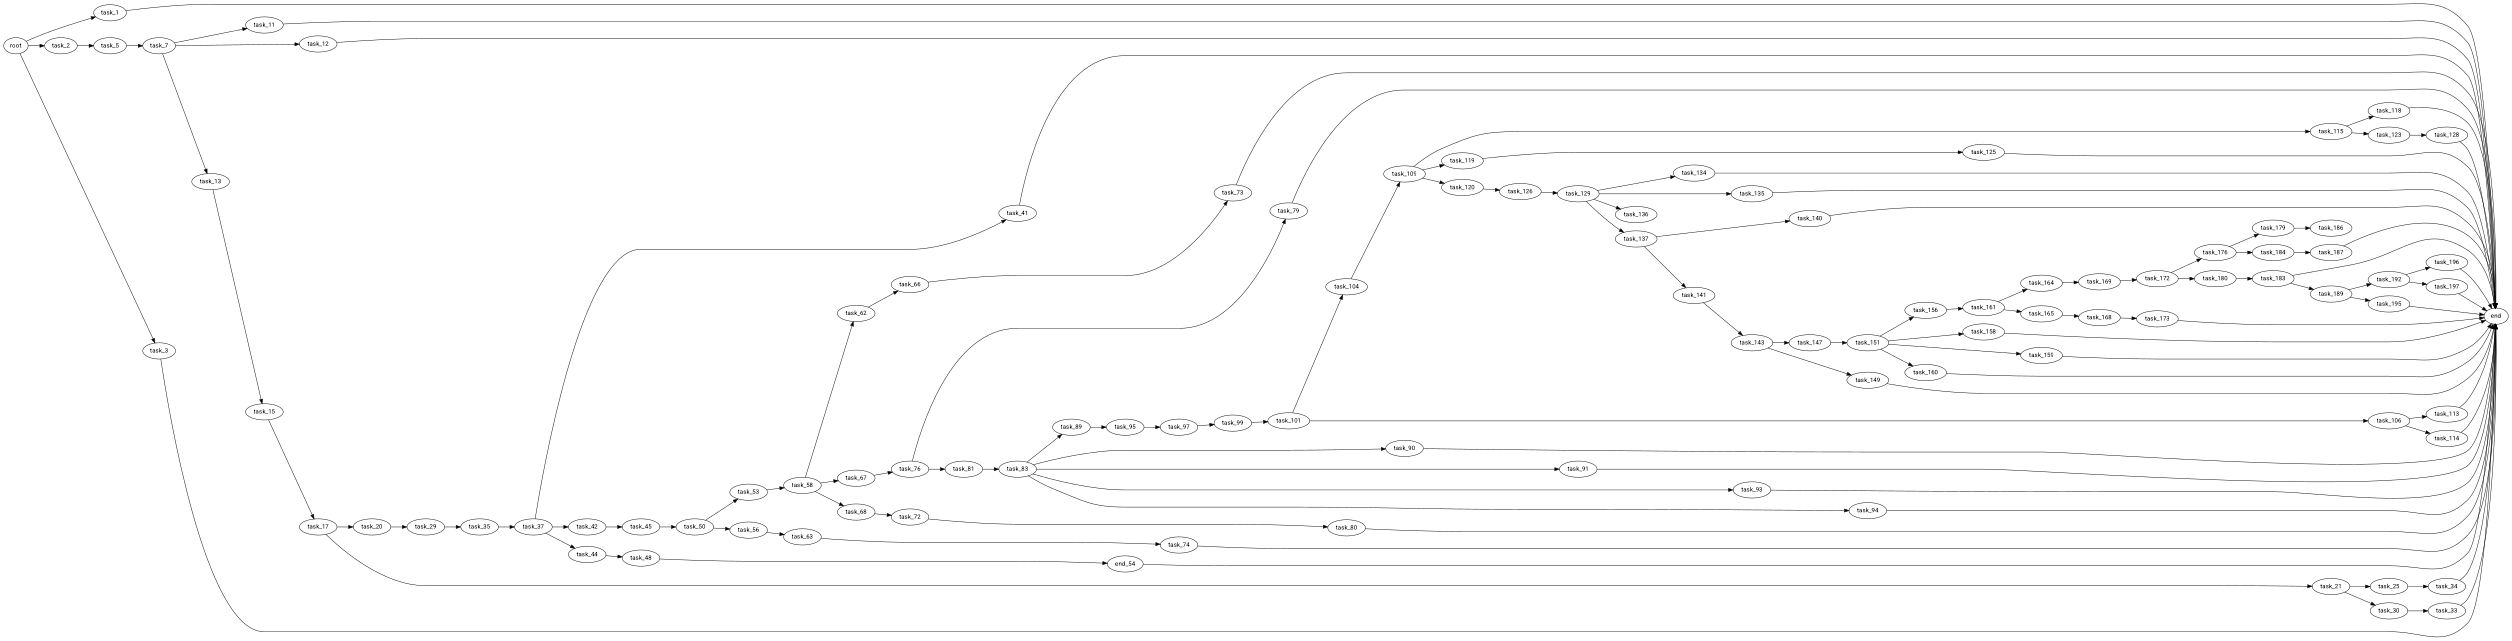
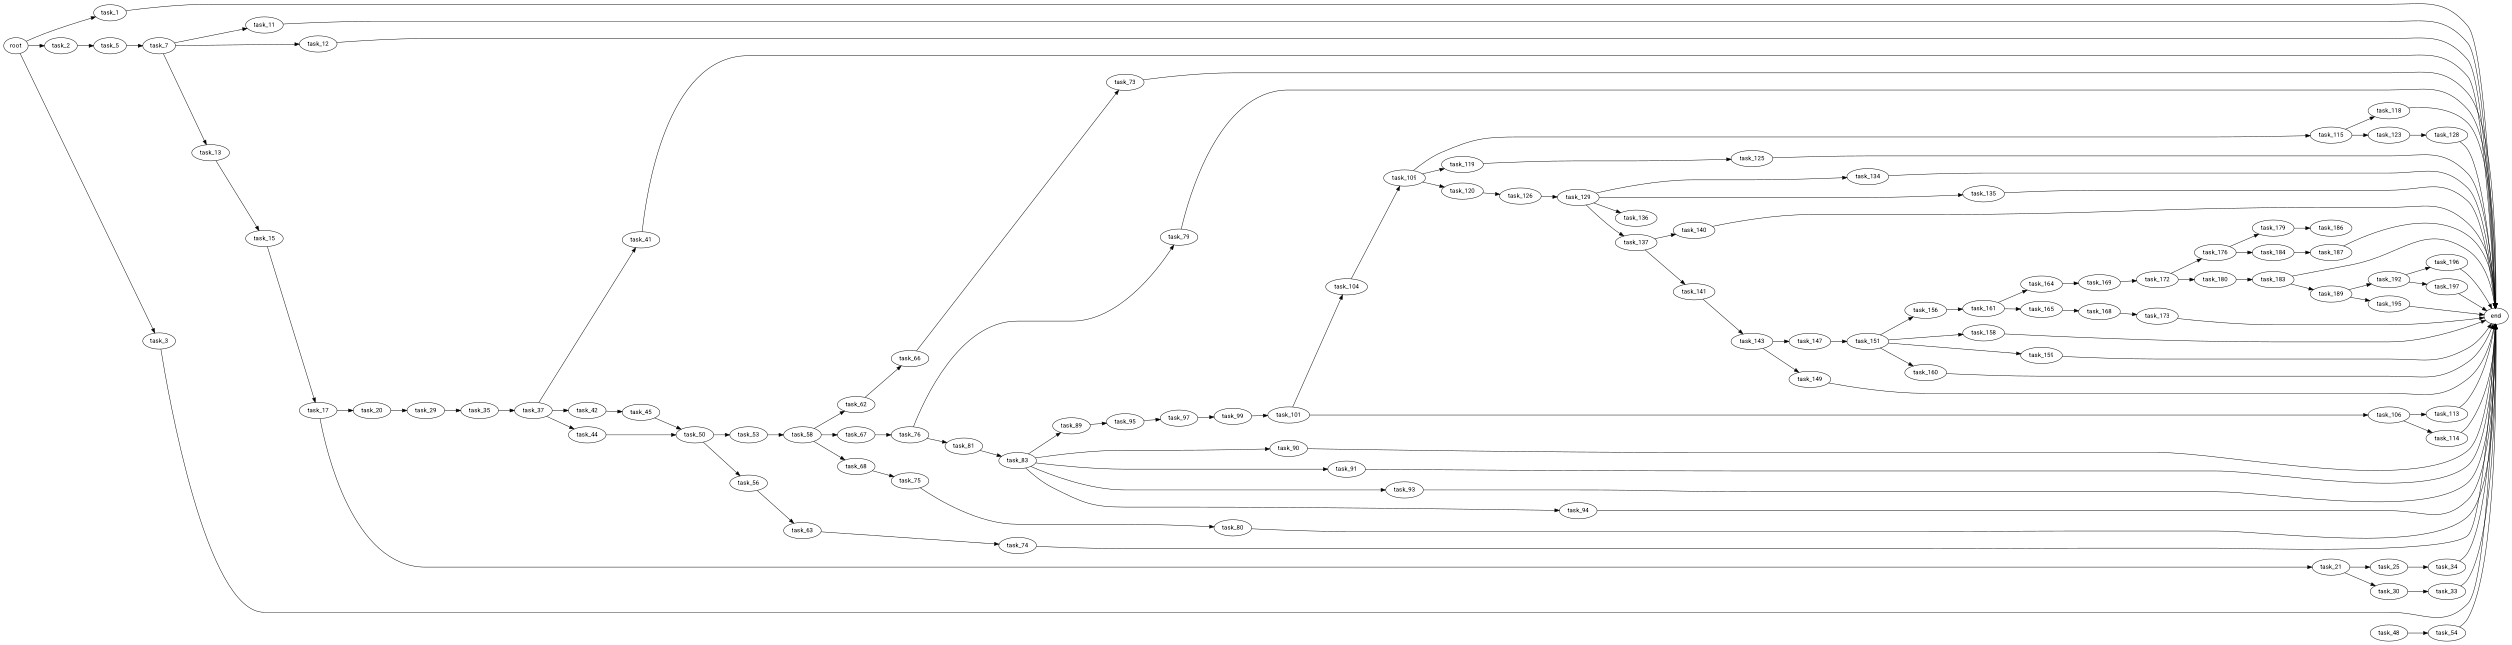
(910, 517) -> (910, 481)
(612, 556) -> (639, 435)
(1125, 564) -> (2447, 633)
